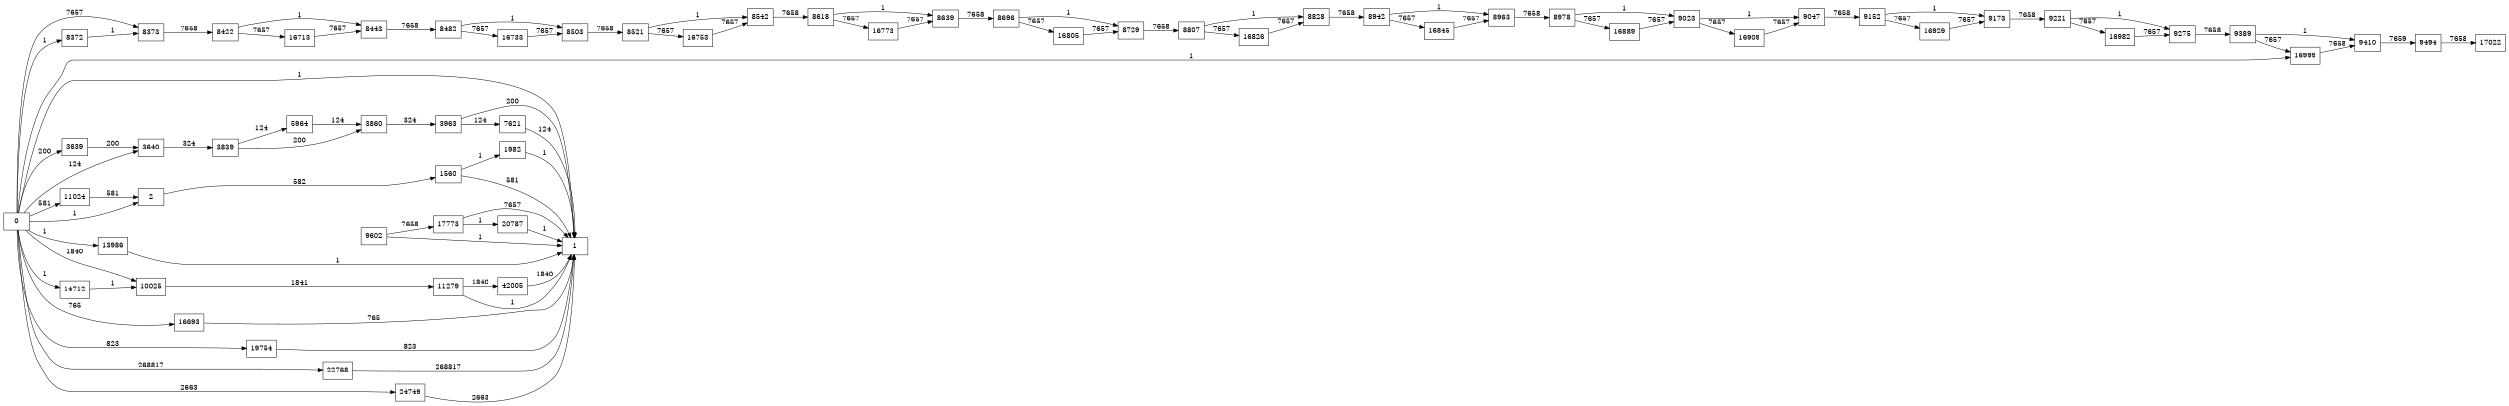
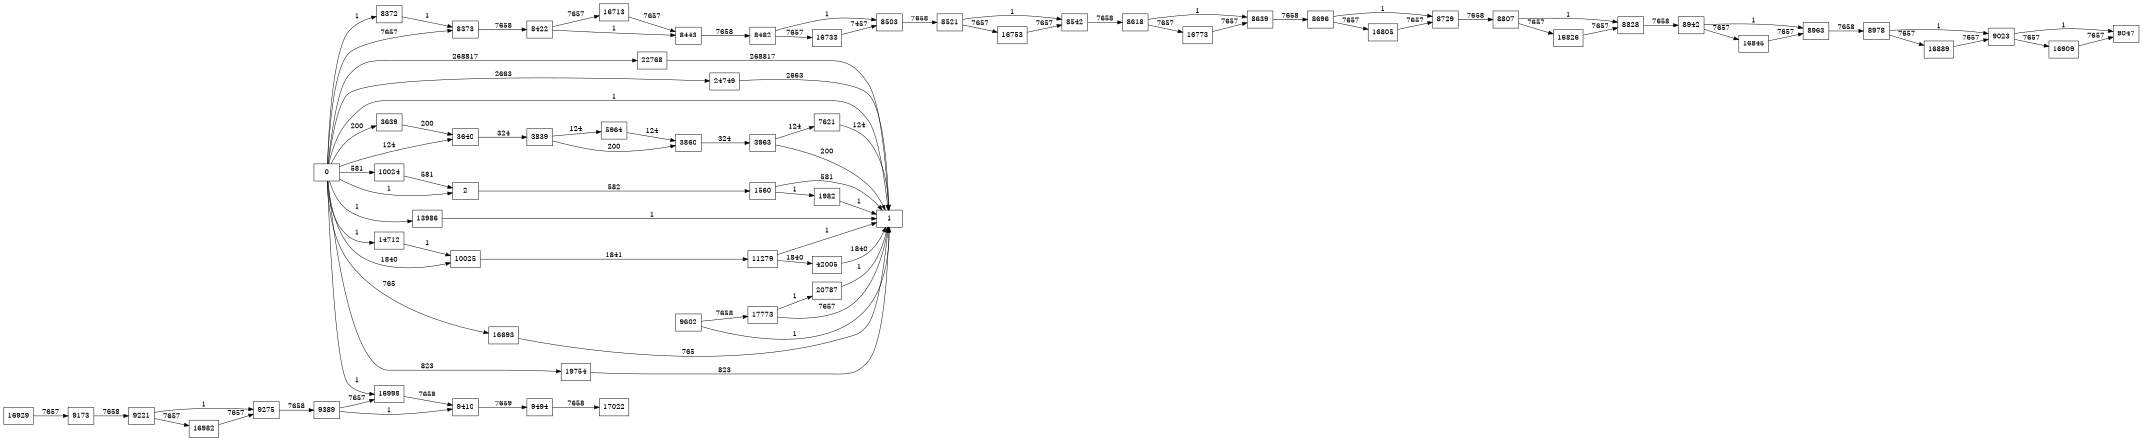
(1872, 17) -> none
(545, 31) -> (859, 25)
(75, 197) -> (389, 172)
